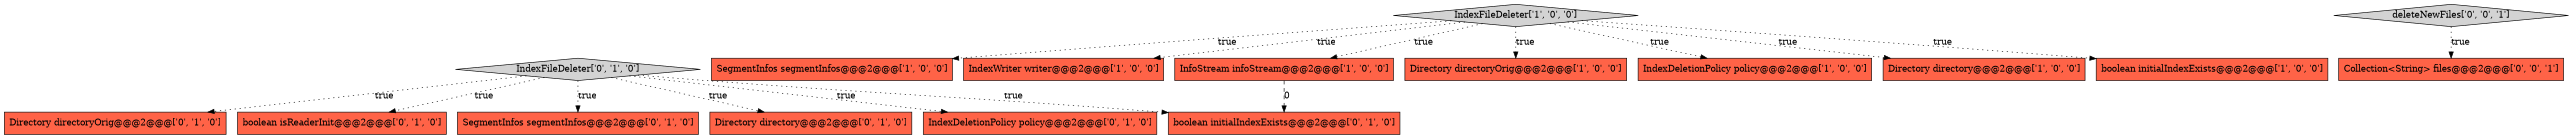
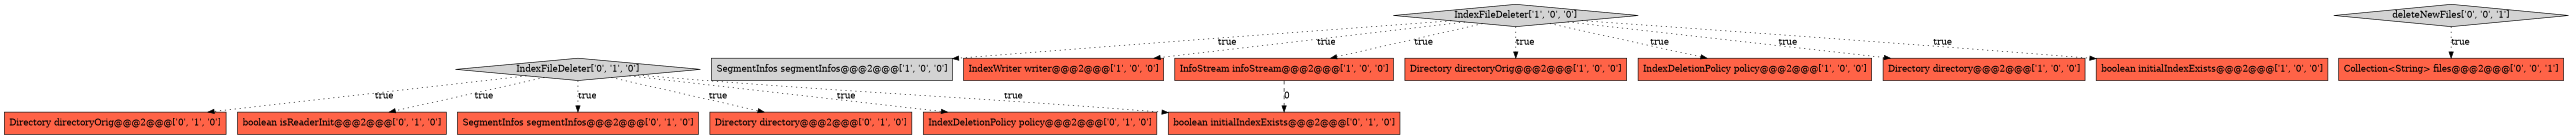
(832, 69) -> (832, 69)
